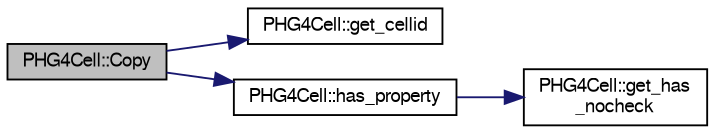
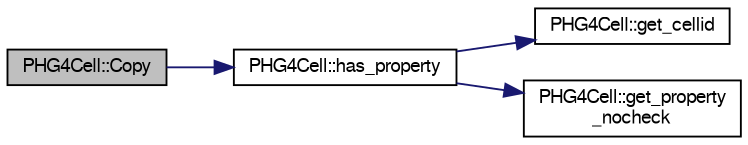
(197, 47) -> (487, 47)
(616, 97) -> (632, 109)
